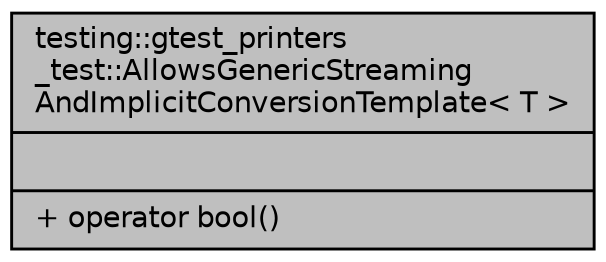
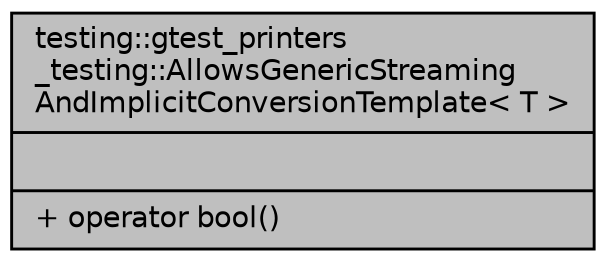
(255, 71) -> (277, 71)
